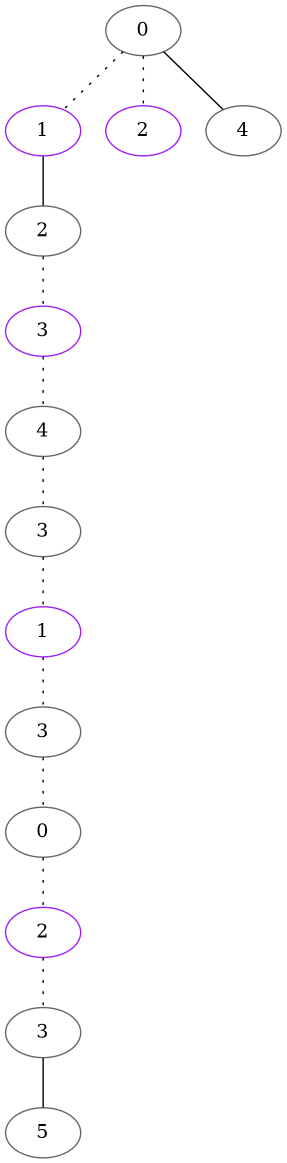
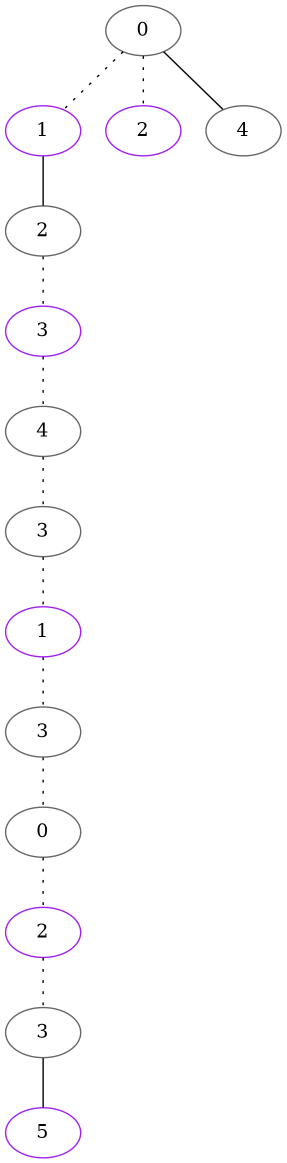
(43, 1133) -> (43, 1133)
